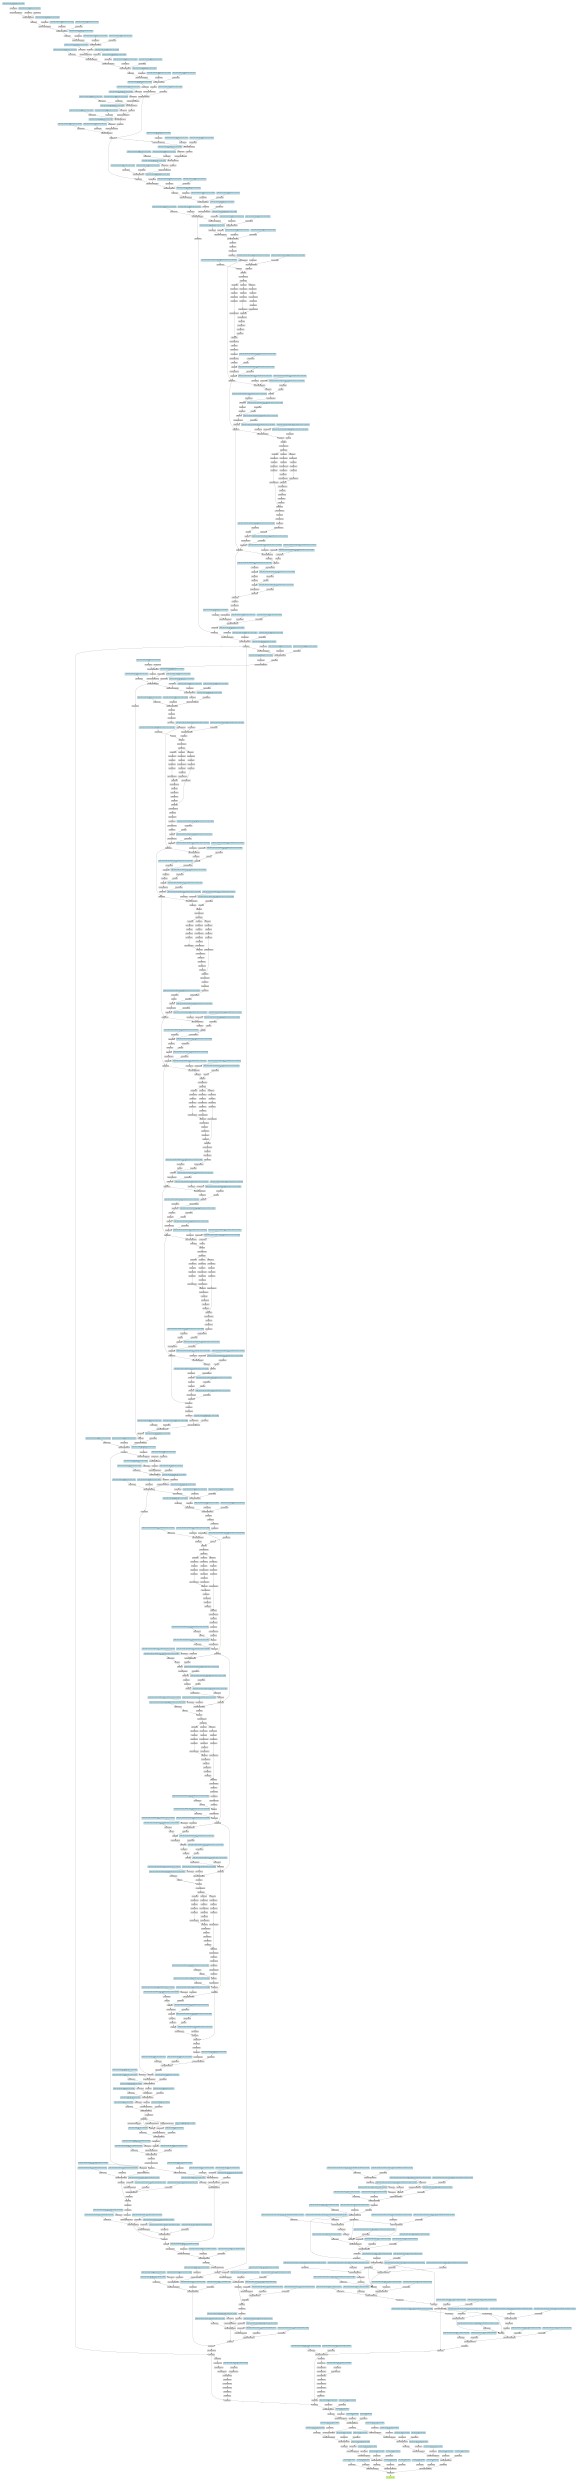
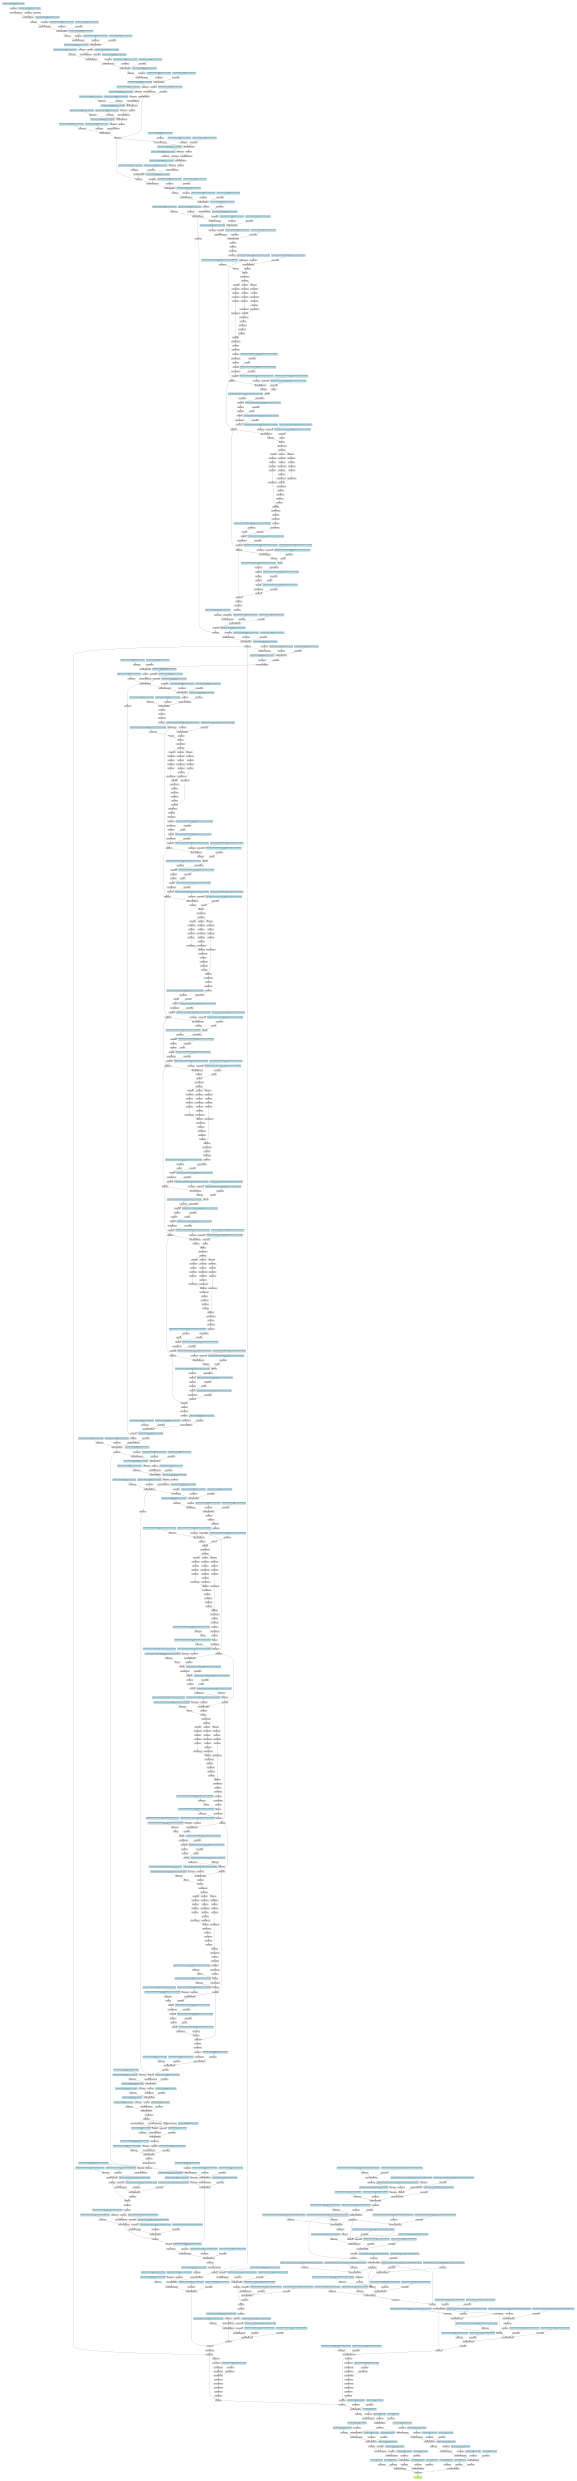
(164, 152) -> none
none -> (158, 660)
none -> (180, 1452)
none -> (224, 2178)
